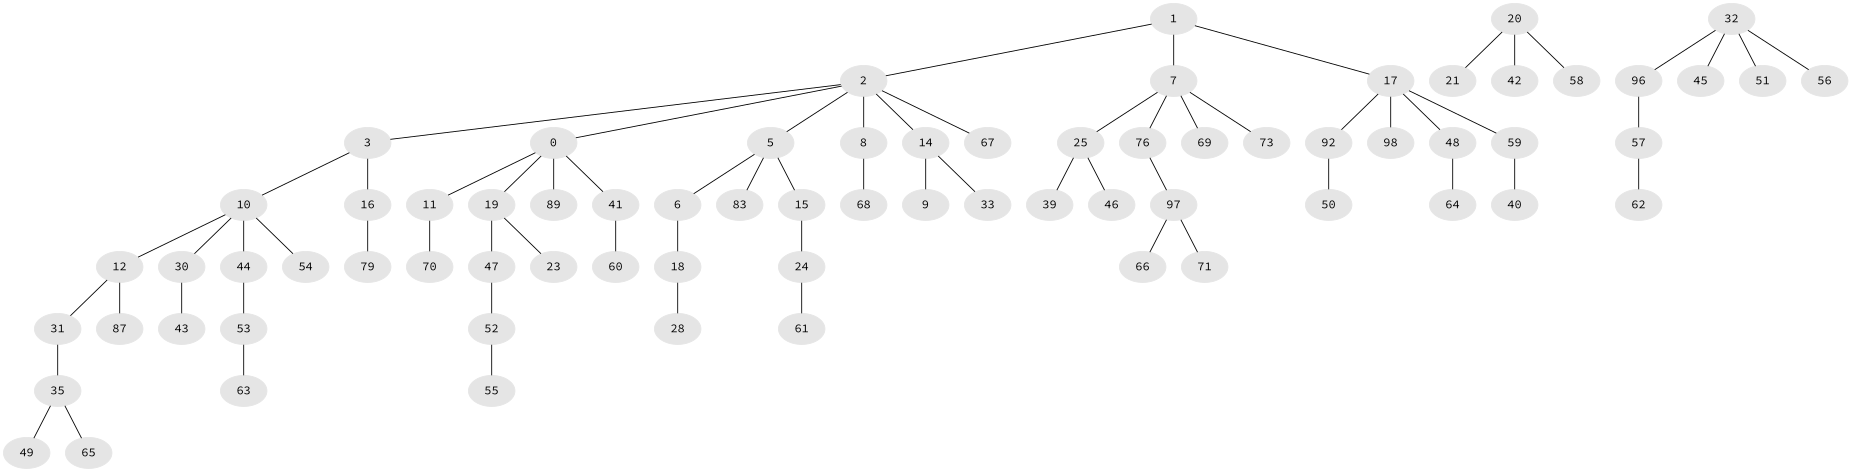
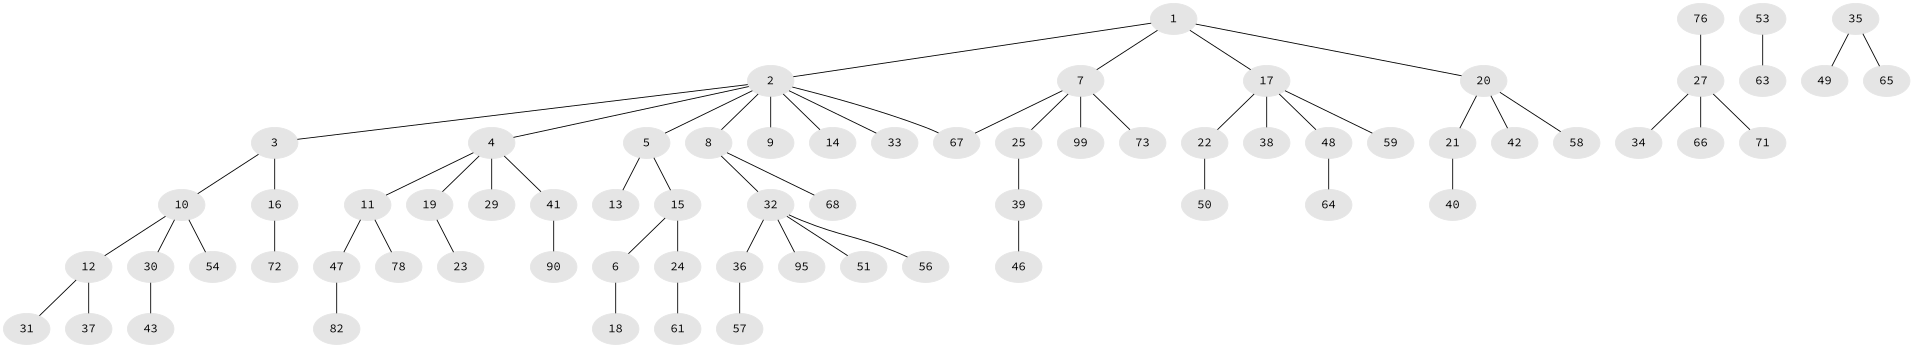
none -> (1329, 50)
(1639, 81) -> (740, 267)
(1701, 81) -> (802, 267)
(1158, 112) -> (1019, 112)
(554, 143) -> (492, 143)
(1205, 143) -> (1081, 143)
(1329, 143) -> (1205, 143)
(1391, 143) -> (1267, 143)
none -> (1639, 143)
(724, 174) -> (647, 236)
none -> (740, 174)
(926, 174) -> (771, 112)
(957, 174) -> (833, 112)
(1096, 174) -> (1019, 236)
(1515, 174) -> (1453, 174)
(554, 205) -> (492, 205)
(740, 205) -> (616, 205)
(1174, 205) -> (1701, 81)
(1639, 205) -> none
(492, 236) -> (352, 236)
(244, 267) -> none
(368, 267) -> (275, 267)
(430, 267) -> (399, 267)
(616, 267) -> (554, 267)
(120, 329) -> (89, 329)
(492, 329) -> (337, 329)
(678, 329) -> none
(58, 360) -> none
(492, 391) -> none
